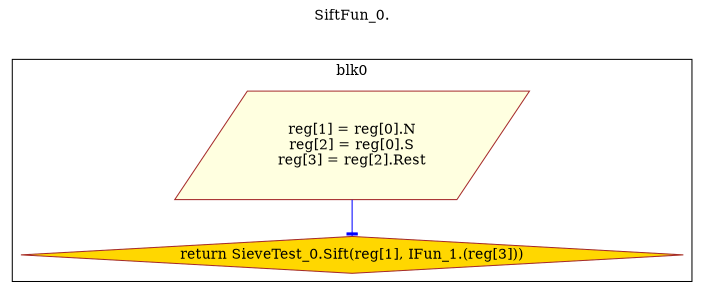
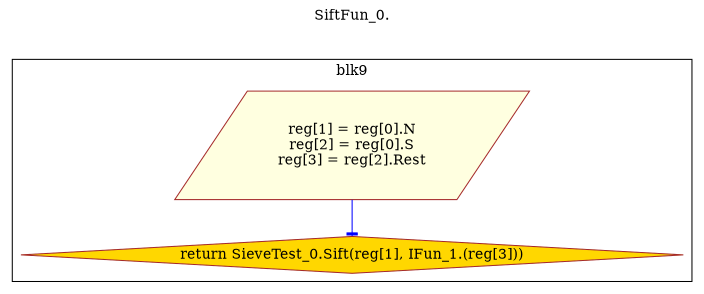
(352, 71) -> (352, 71)
